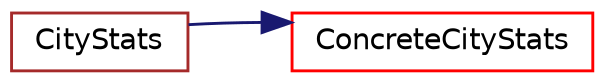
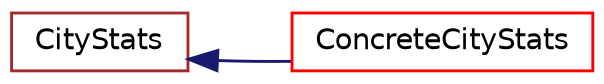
(225, 23) -> (254, 61)
